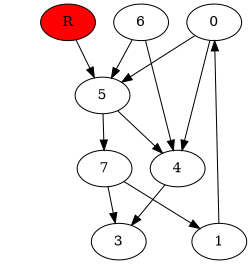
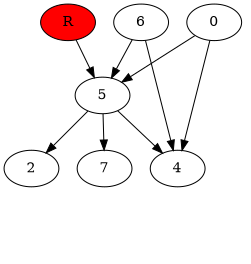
none -> (31, 169)
(119, 242) -> none
(219, 242) -> none
